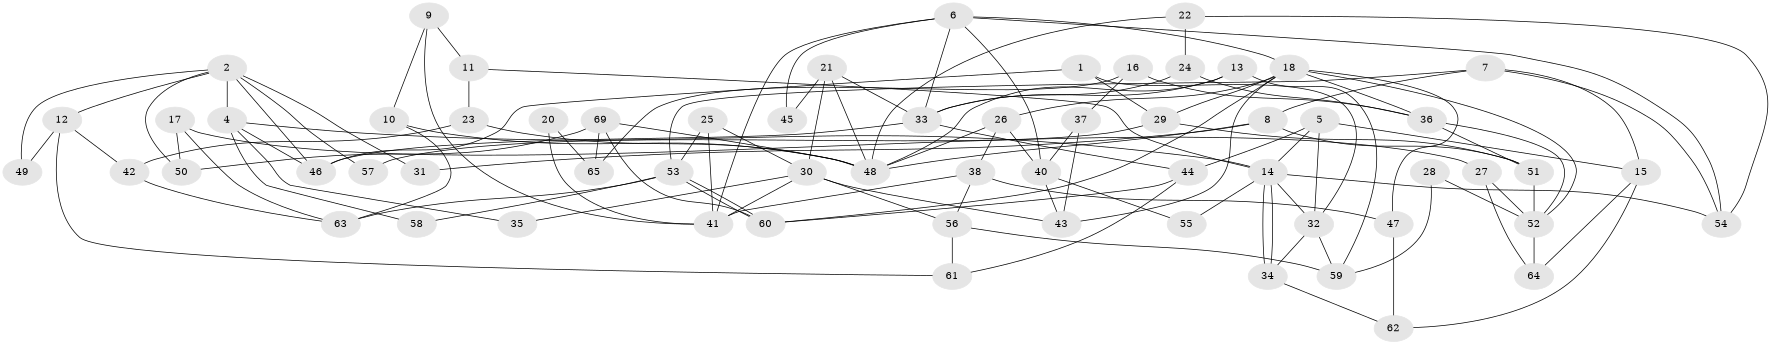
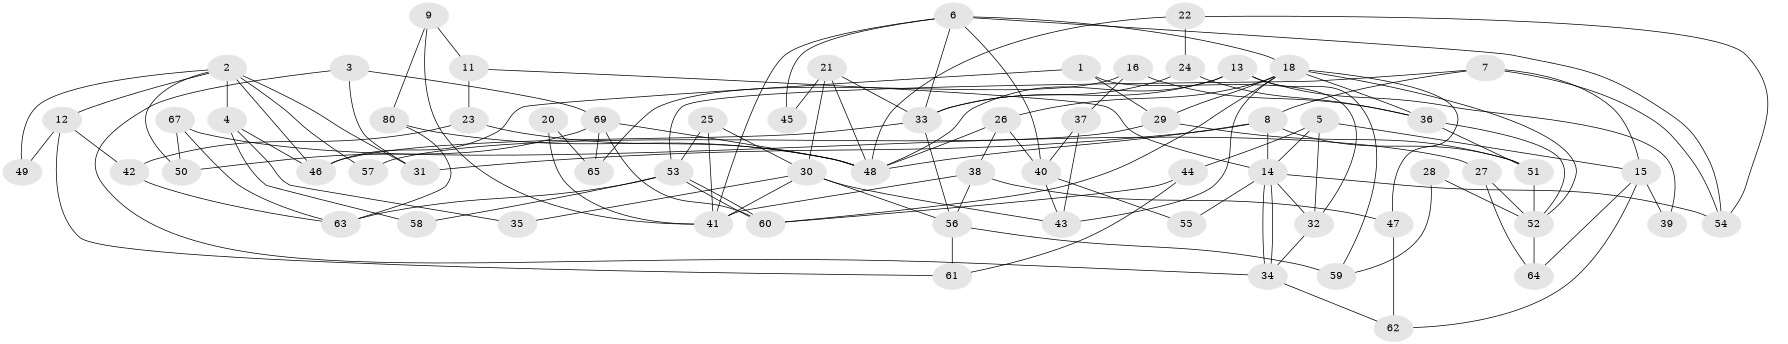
none -> (350, 68)
(175, 120) -> (175, 120)
(389, 120) -> (389, 120)
(849, 136) -> (1268, 148)
(1083, 154) -> (937, 172)
none -> (1667, 224)
(1325, 250) -> none
